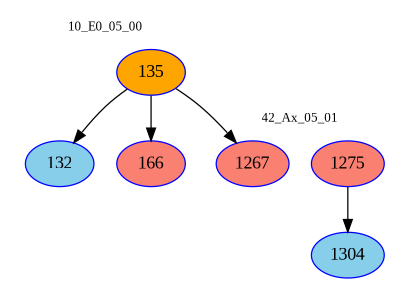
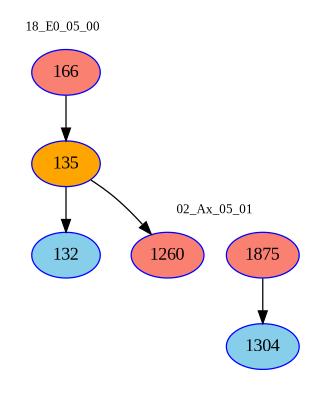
(105, 27) -> (63, 27)
(151, 112) -> (66, 112)
(300, 119) -> (215, 210)
(253, 164) -> (168, 255)
(348, 164) -> (263, 255)
